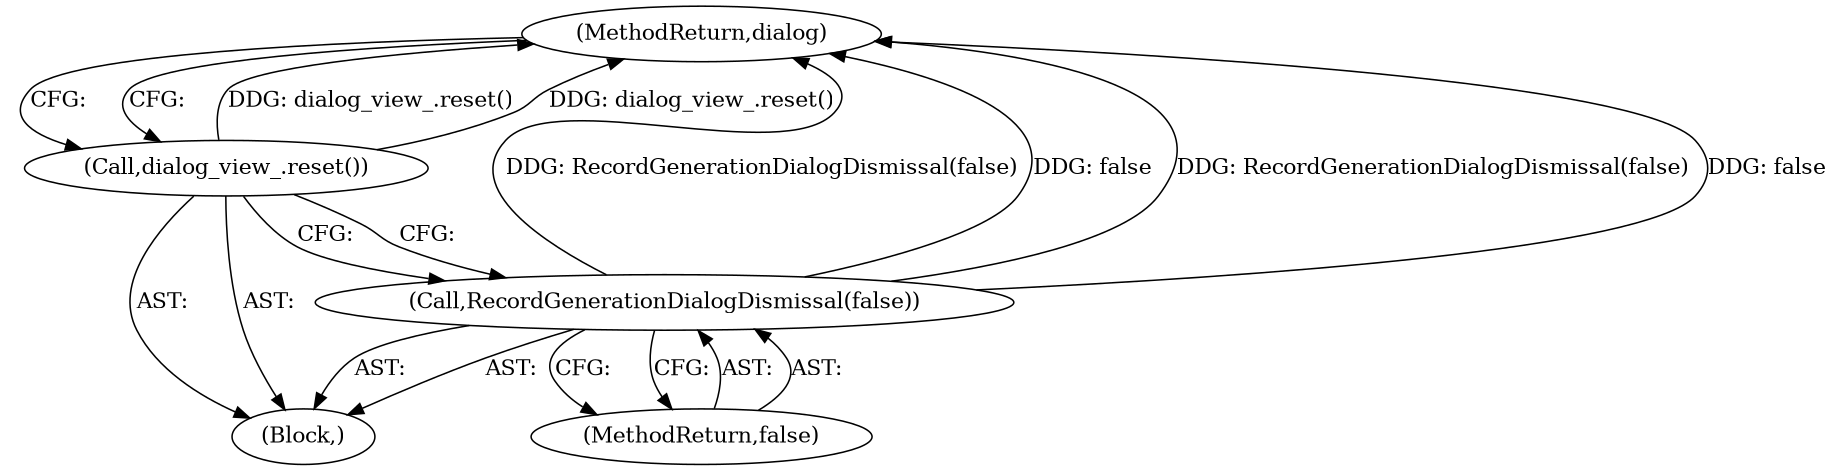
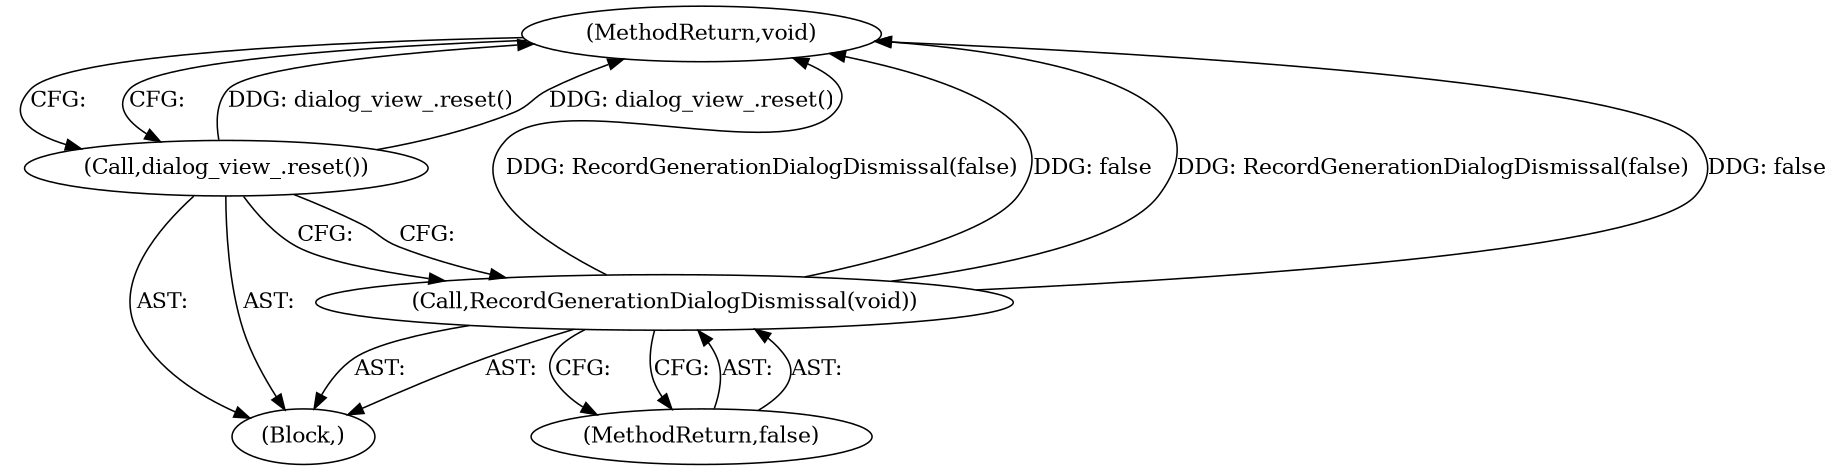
(702, 34) -> (702, 34)
(665, 302) -> (665, 302)
